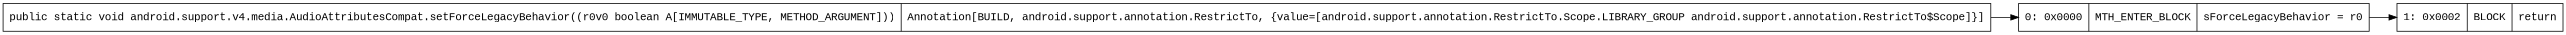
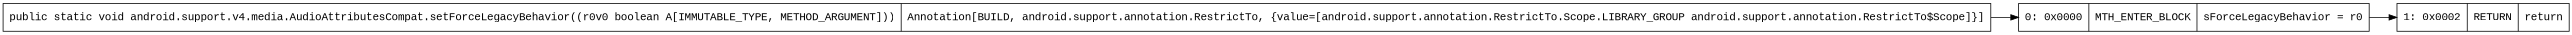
(2490, 17) -> (2493, 17)
